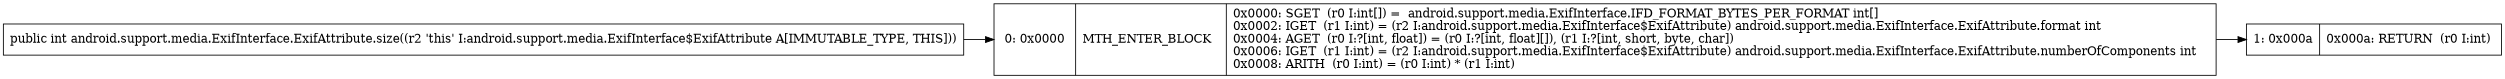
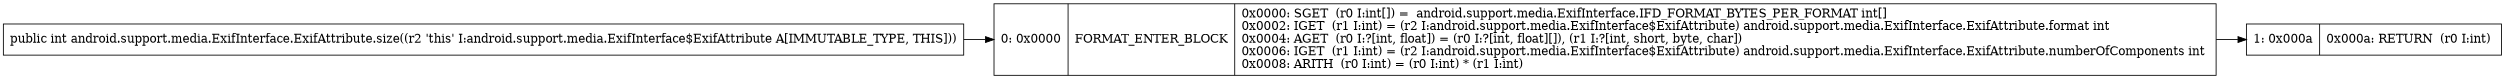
(1147, 39) -> (1151, 39)
